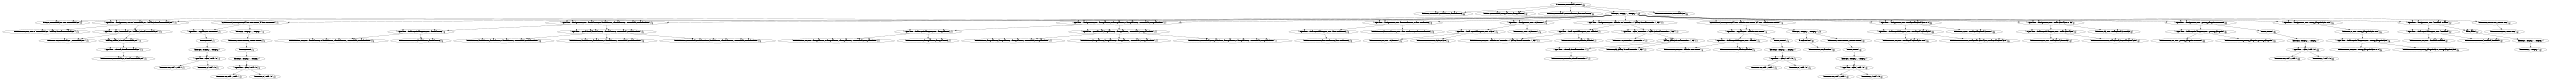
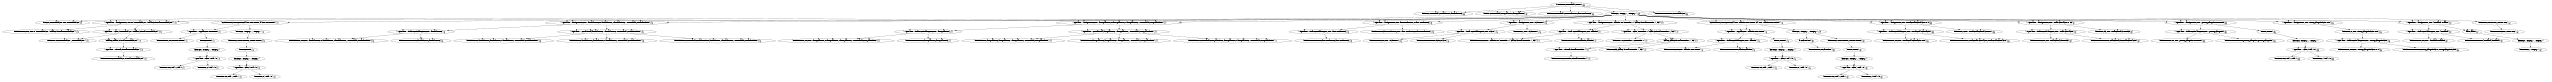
none -> (172, 41)
